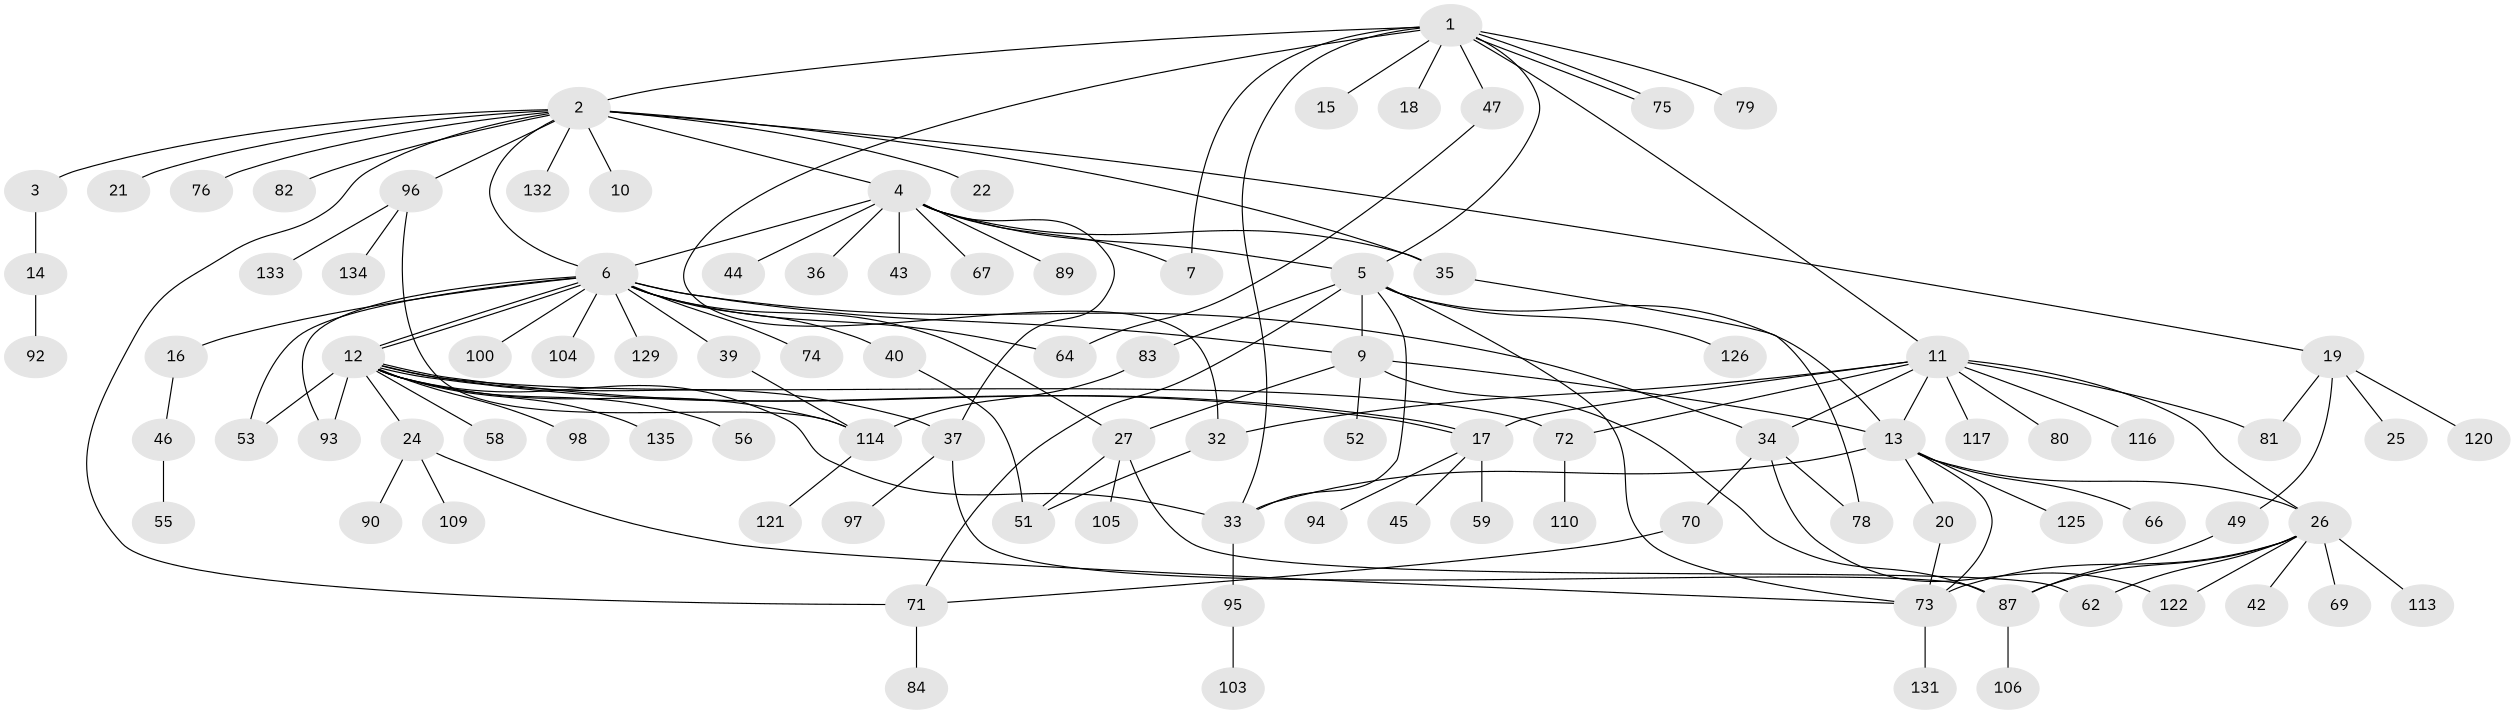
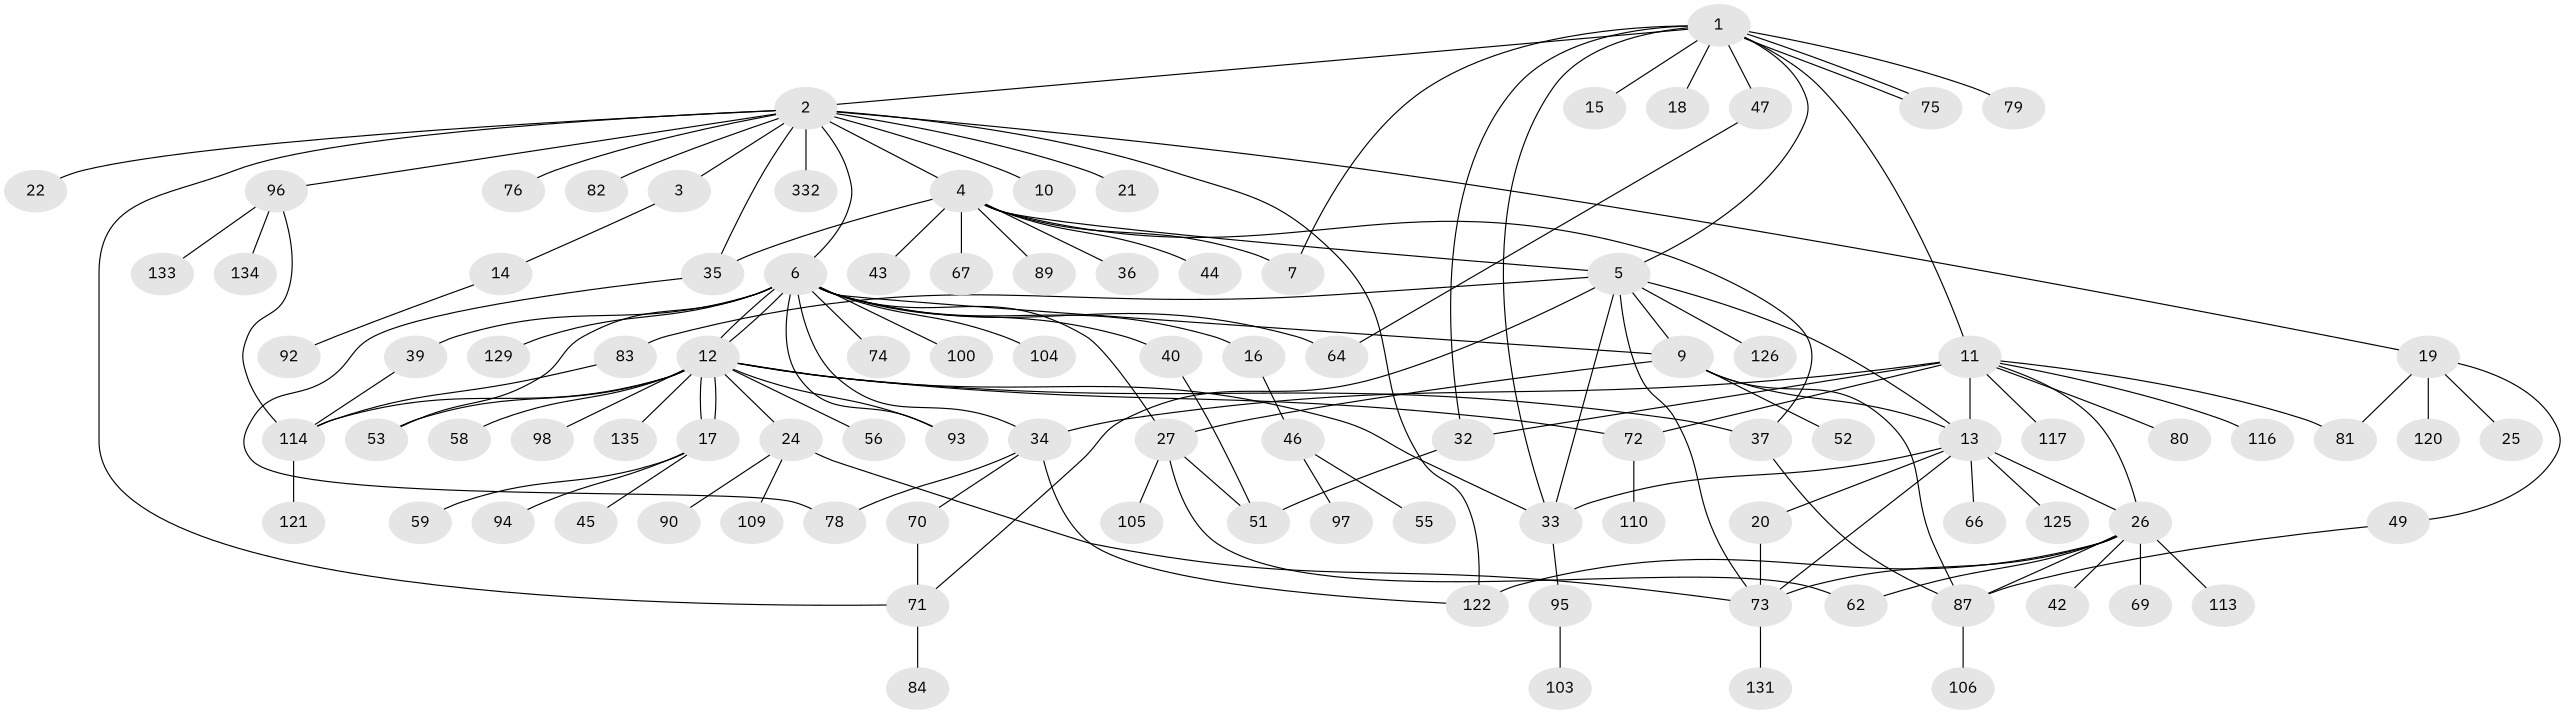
(538, 191) -> (806, 191)
none -> (1275, 207)
(753, 233) -> none
(1635, 400) -> none
(906, 479) -> (1317, 481)
